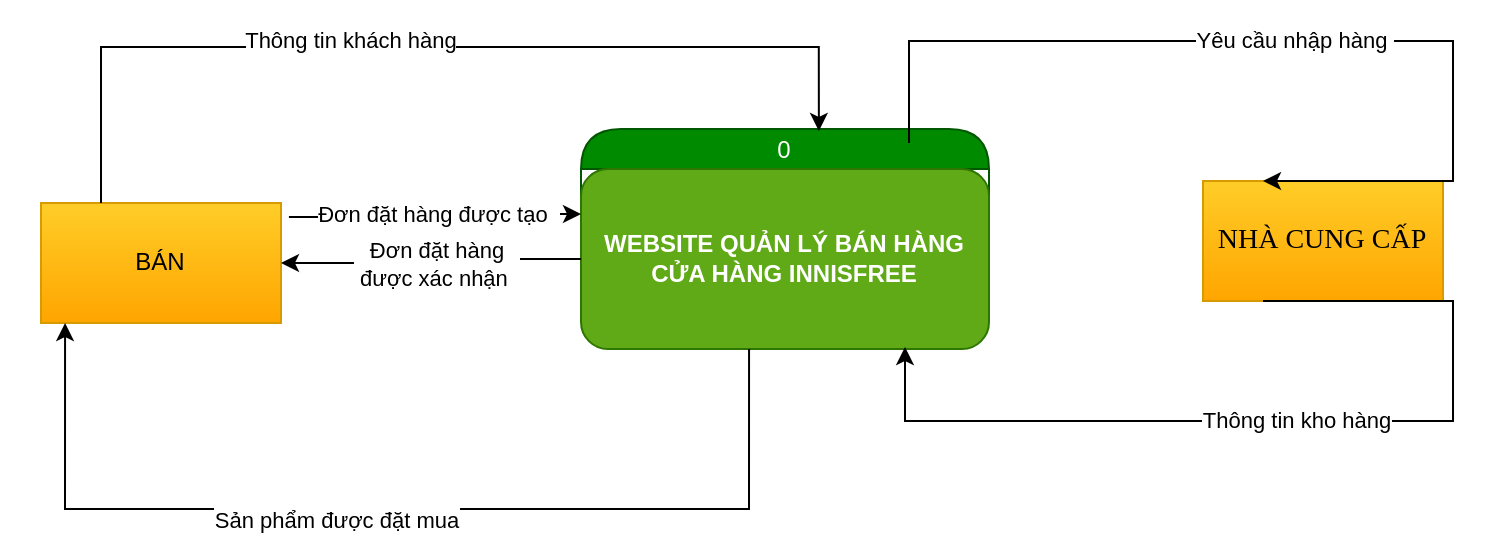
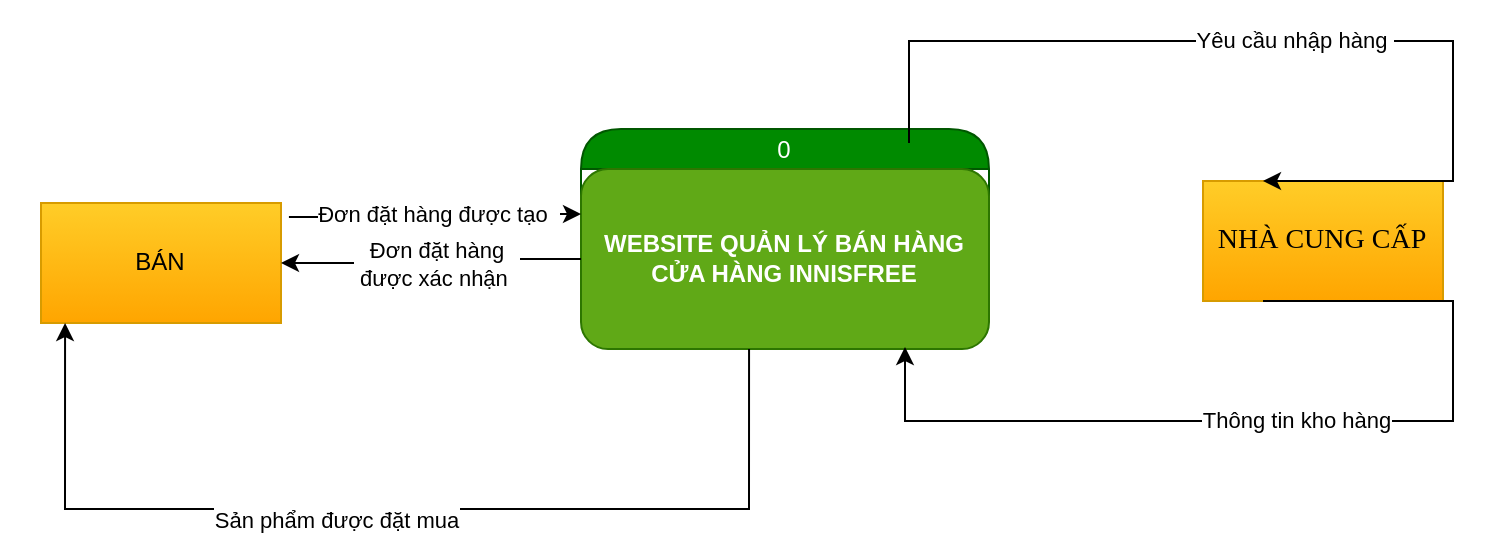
(417, 47) -> none
